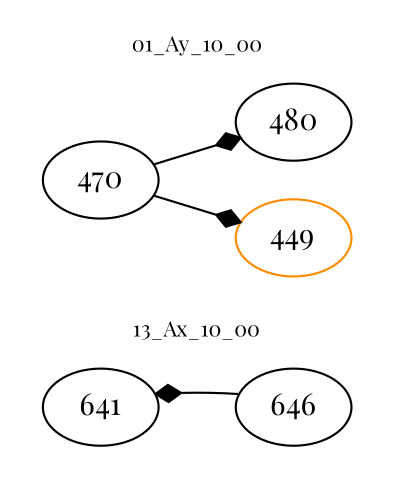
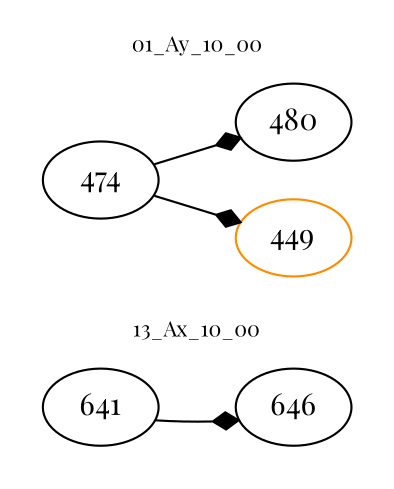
(101, 180) -> (101, 180)
(210, 393) -> (184, 422)
